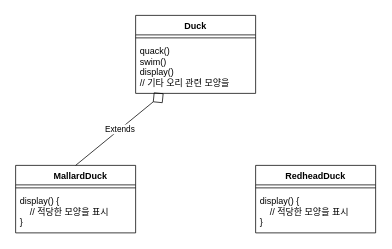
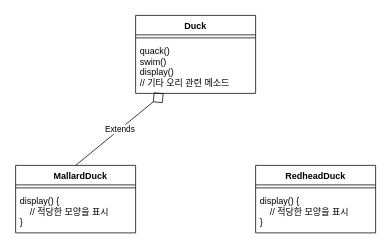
(157, 51) -> (157, 51)
